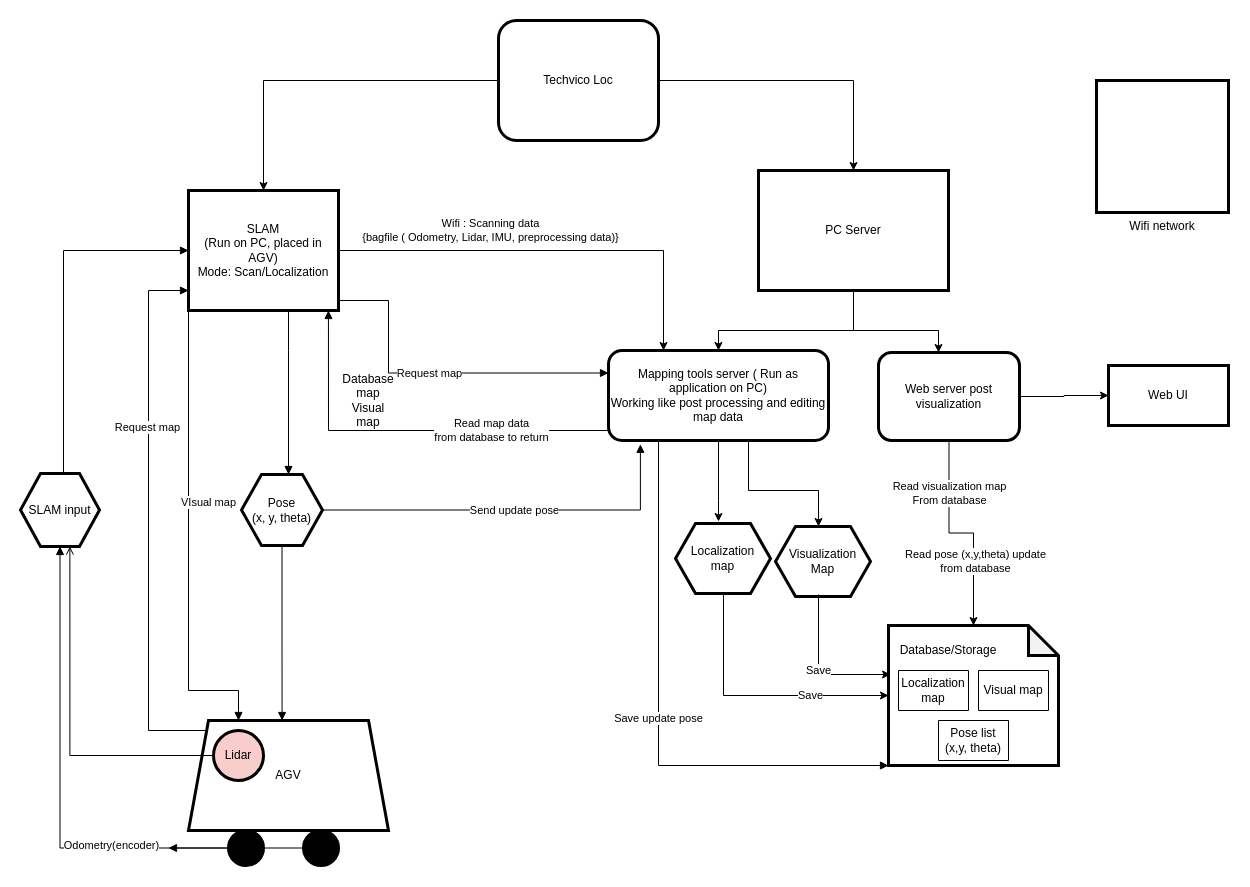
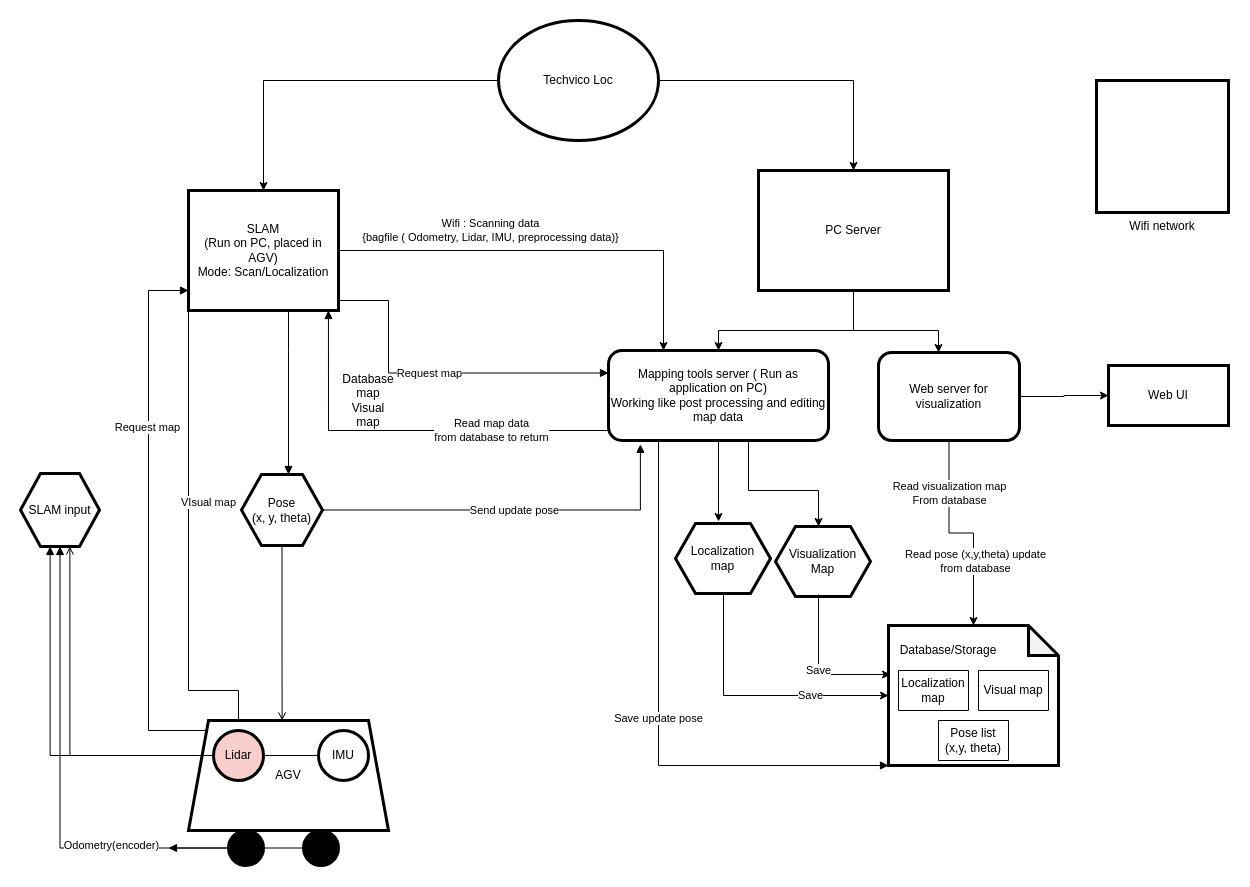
(579, 81) -> (579, 81)
(64, 303) -> none
(949, 397) -> (949, 397)
none -> (50, 665)
(239, 711) -> (239, 714)
(282, 711) -> (282, 714)
none -> (344, 756)
